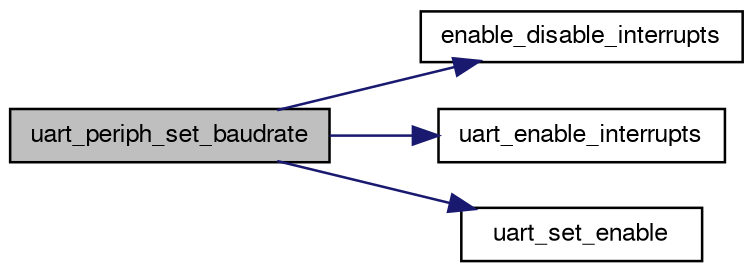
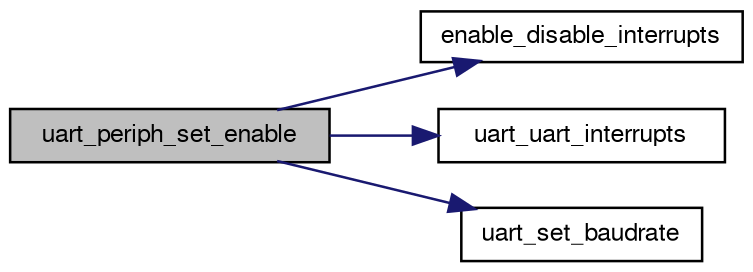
(170, 136) -> (170, 136)
(582, 136) -> (582, 136)
(582, 234) -> (582, 234)
